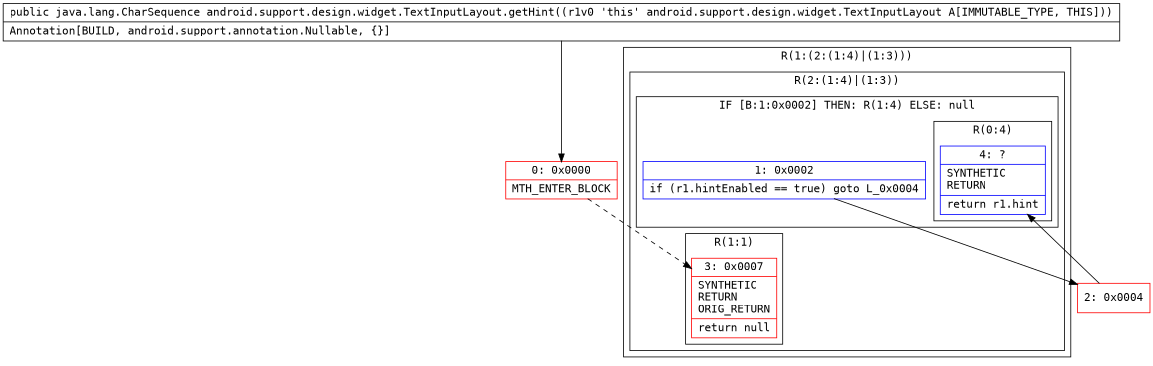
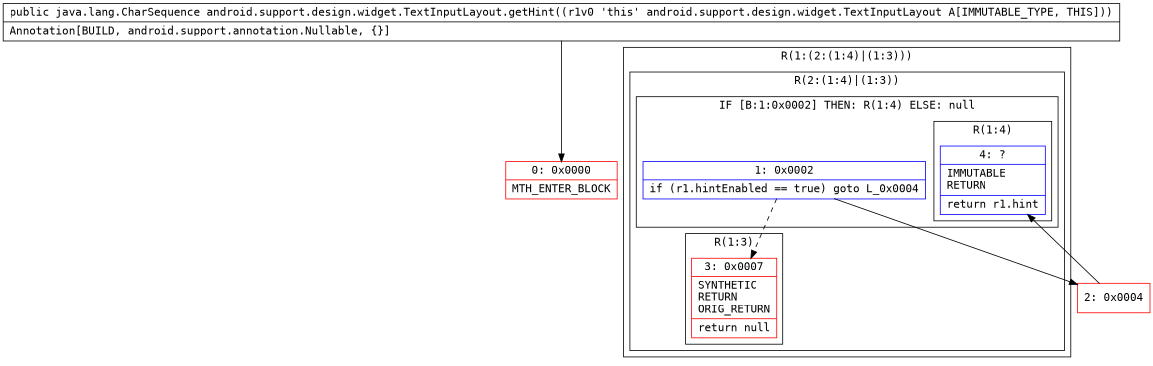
(993, 131) -> (993, 131)
(976, 173) -> (976, 173)
(639, 233) -> (767, 222)
(734, 243) -> (734, 243)
